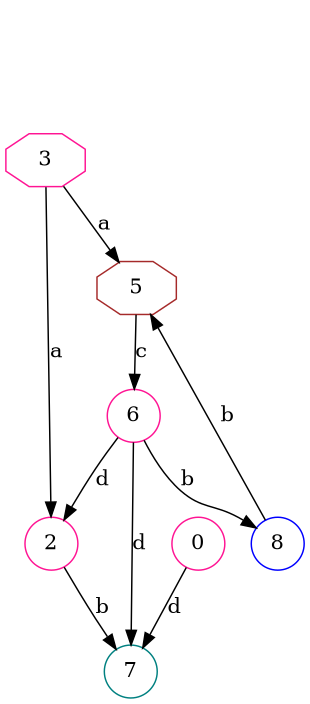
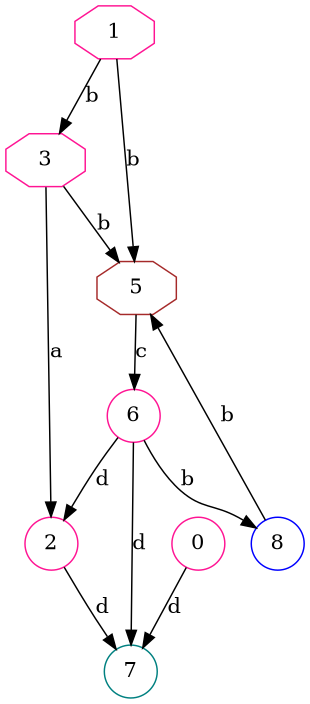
none -> (115, 32)
(104, 224) -> (104, 224)
(103, 608) -> (103, 608)
